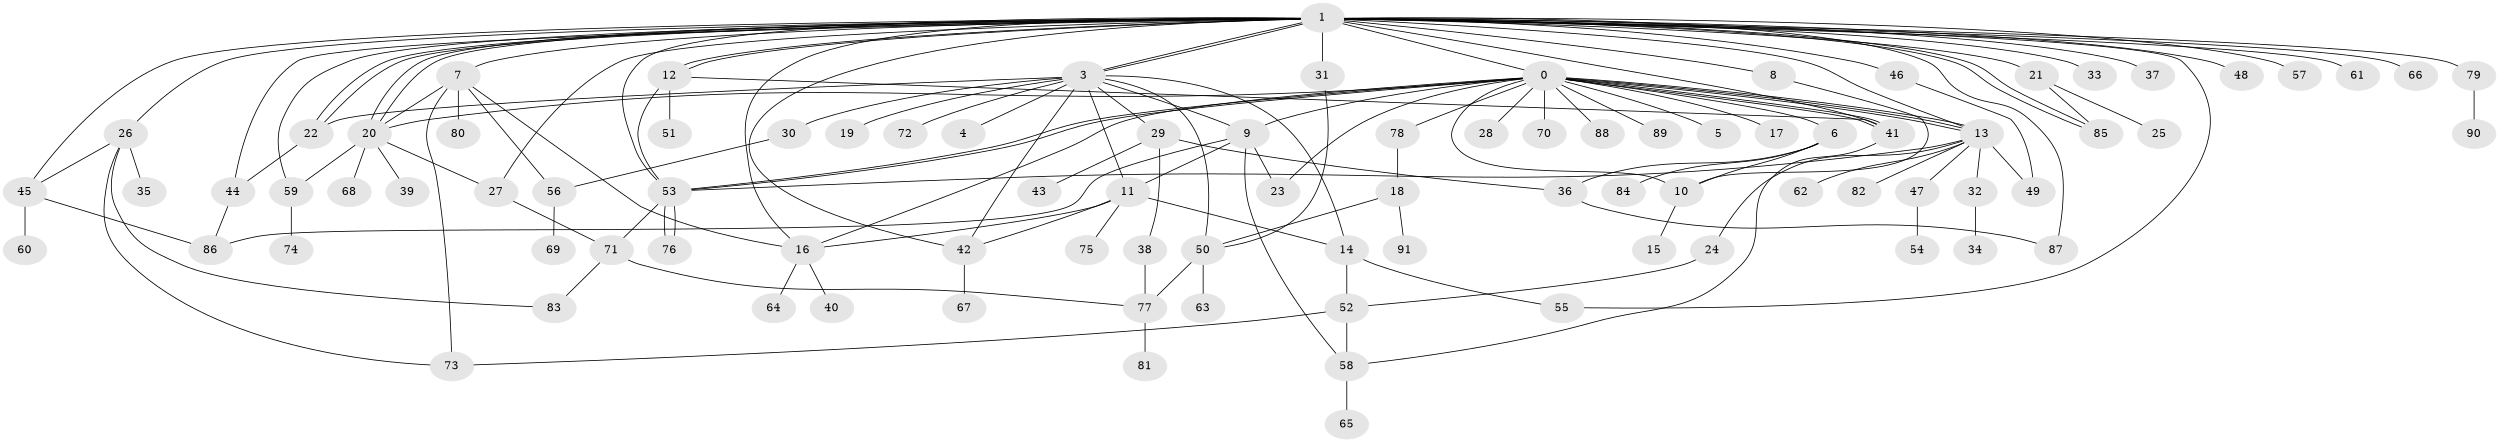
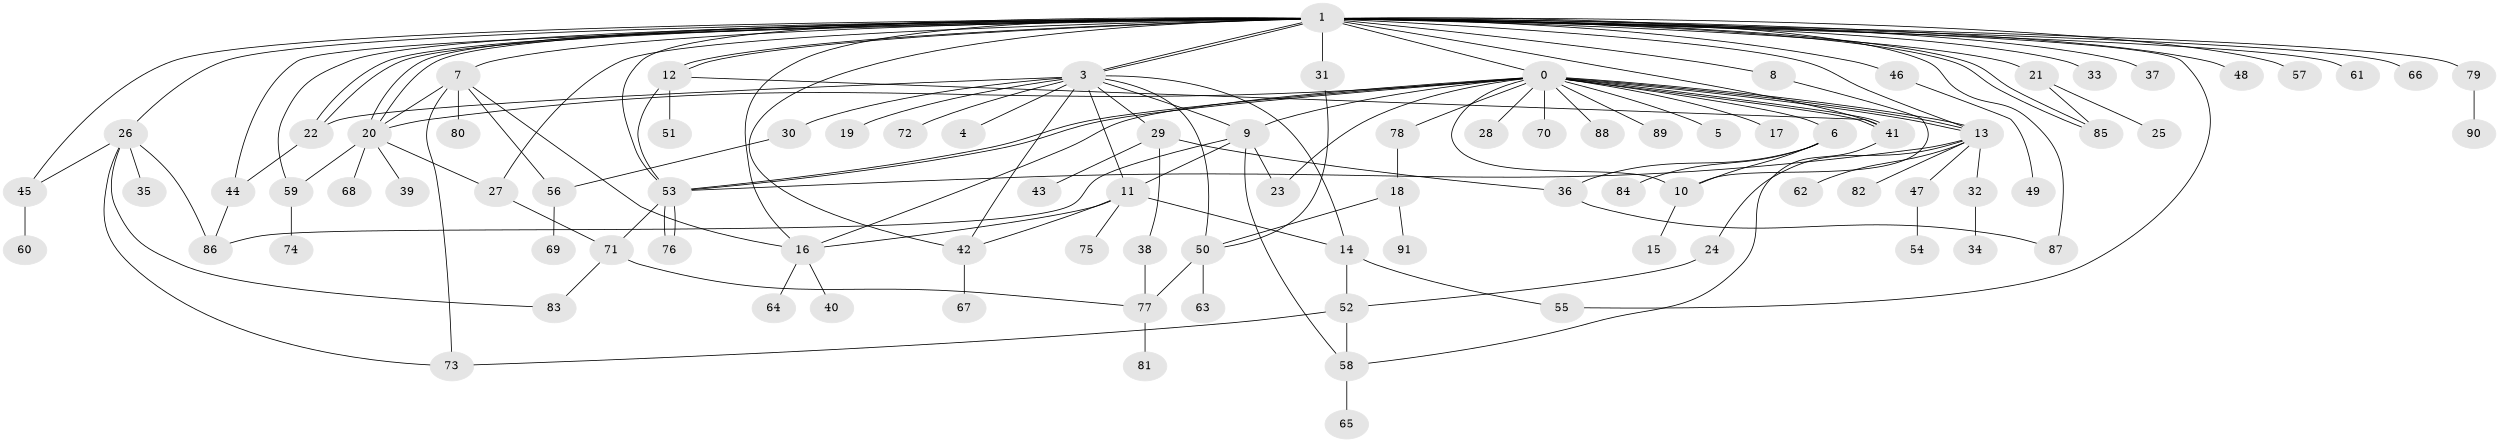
(2008, 163) -> none
(114, 220) -> (179, 186)
